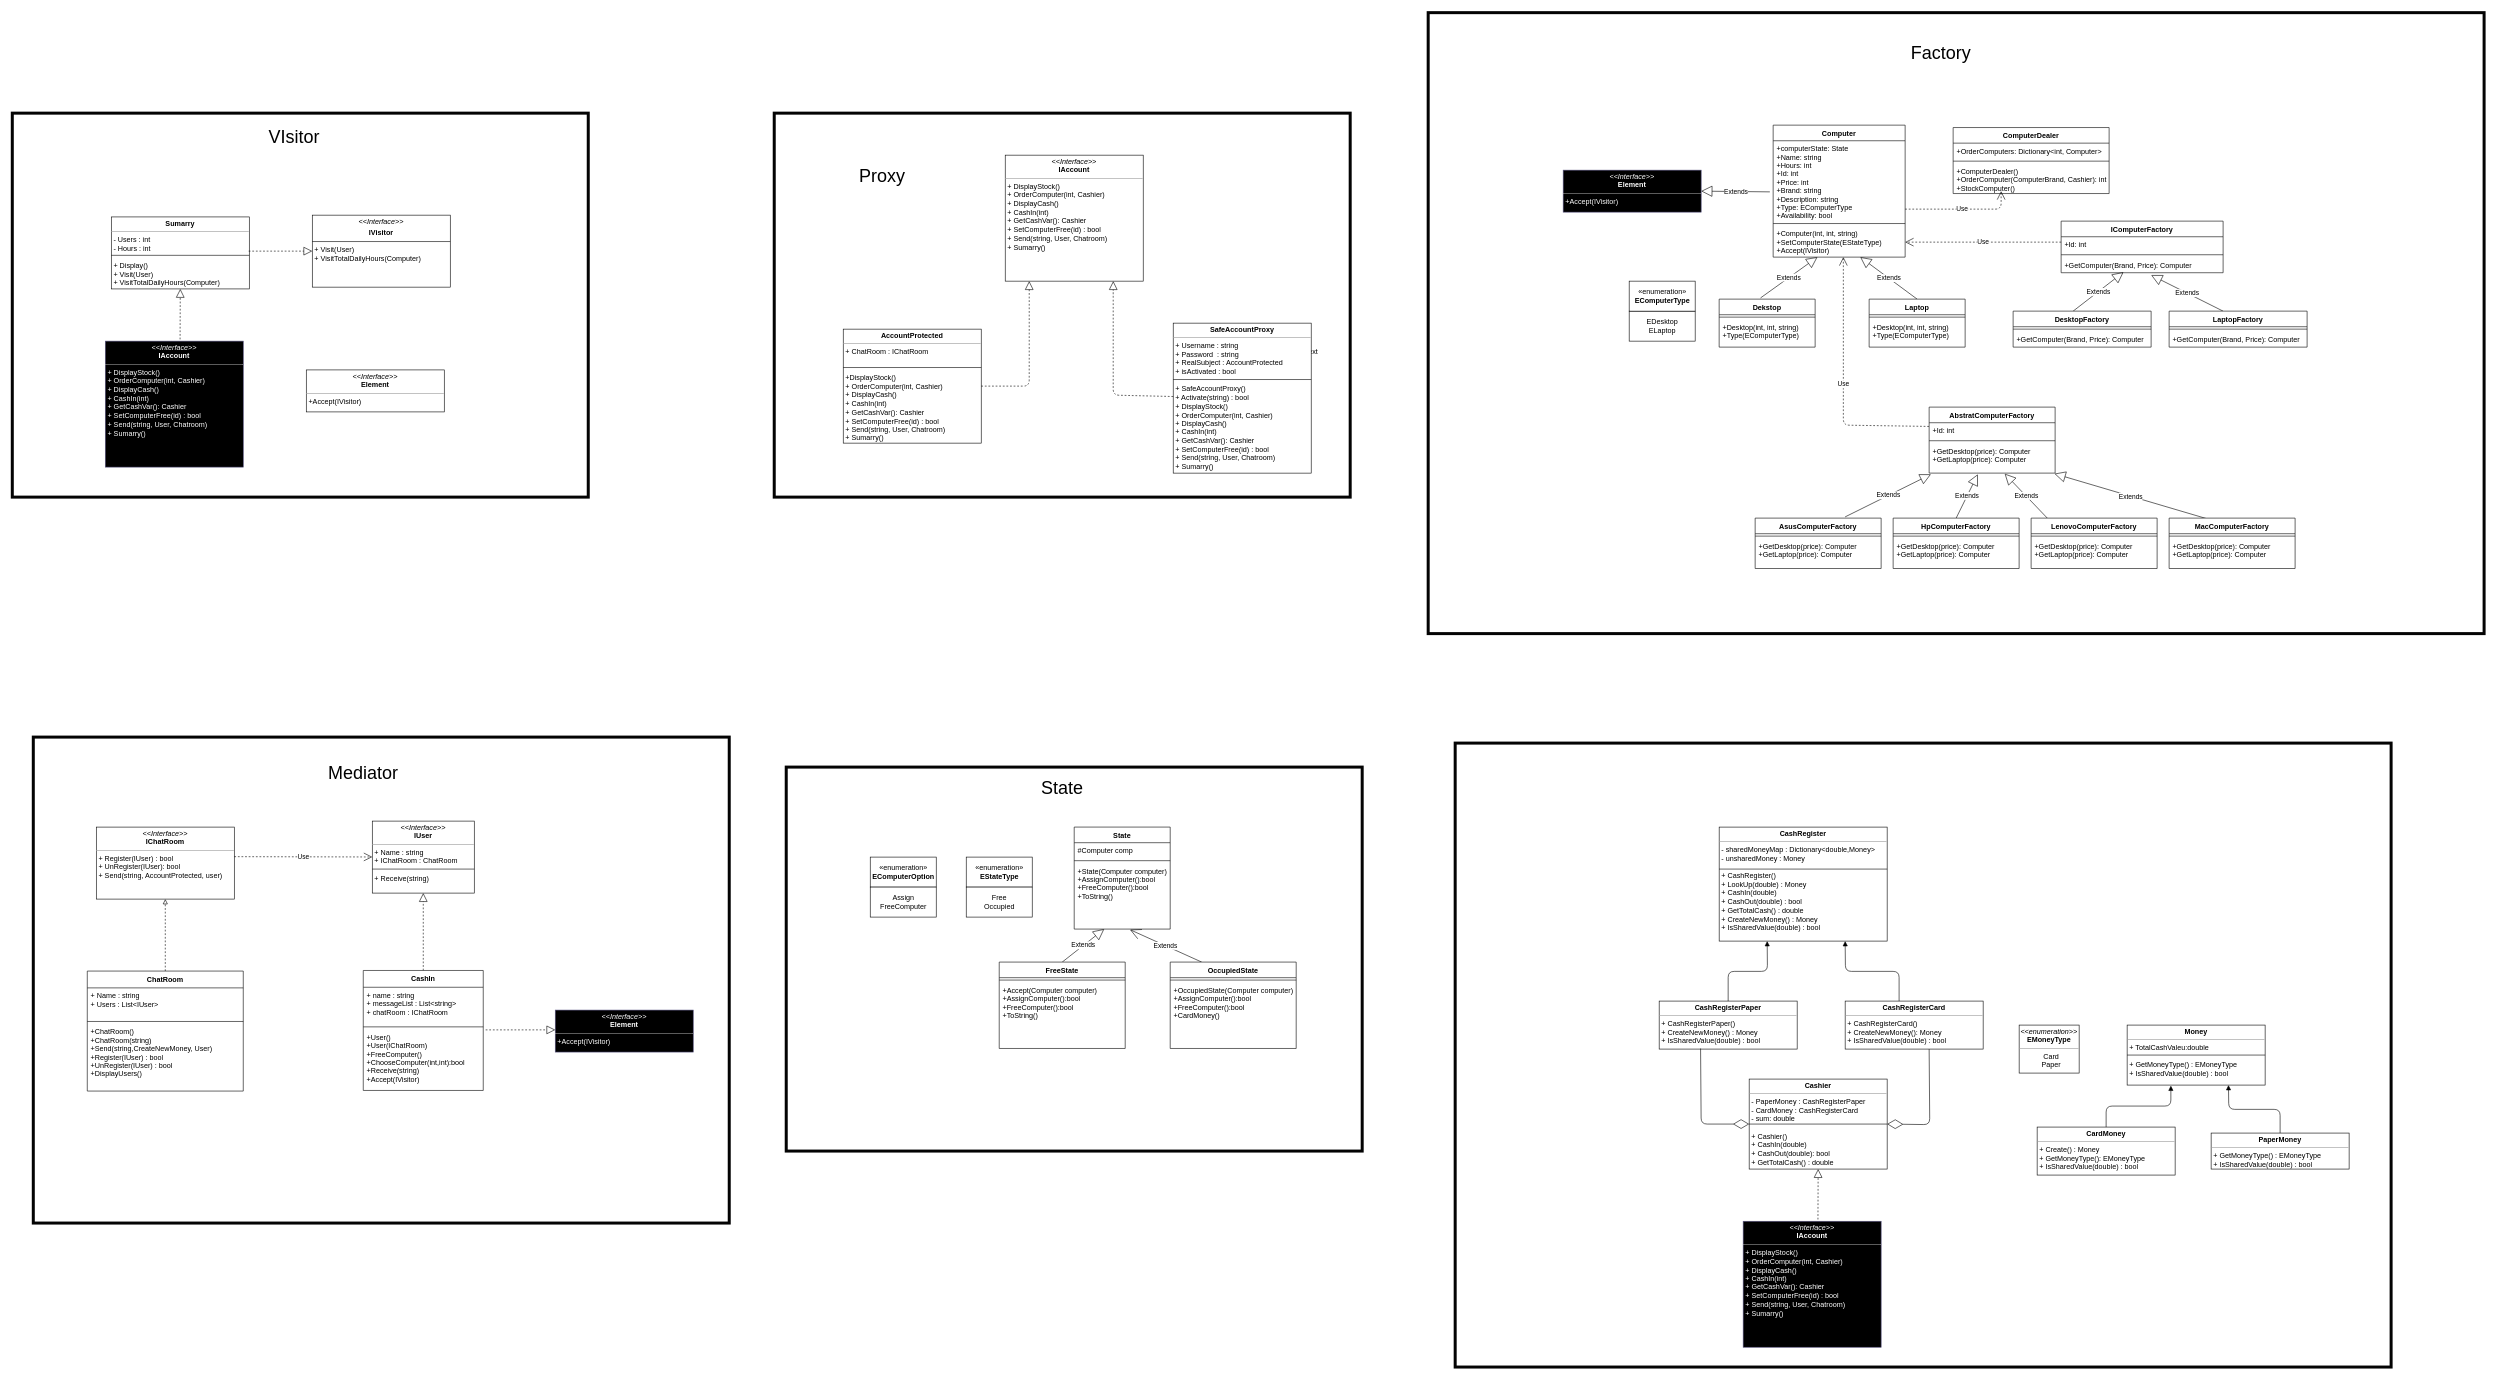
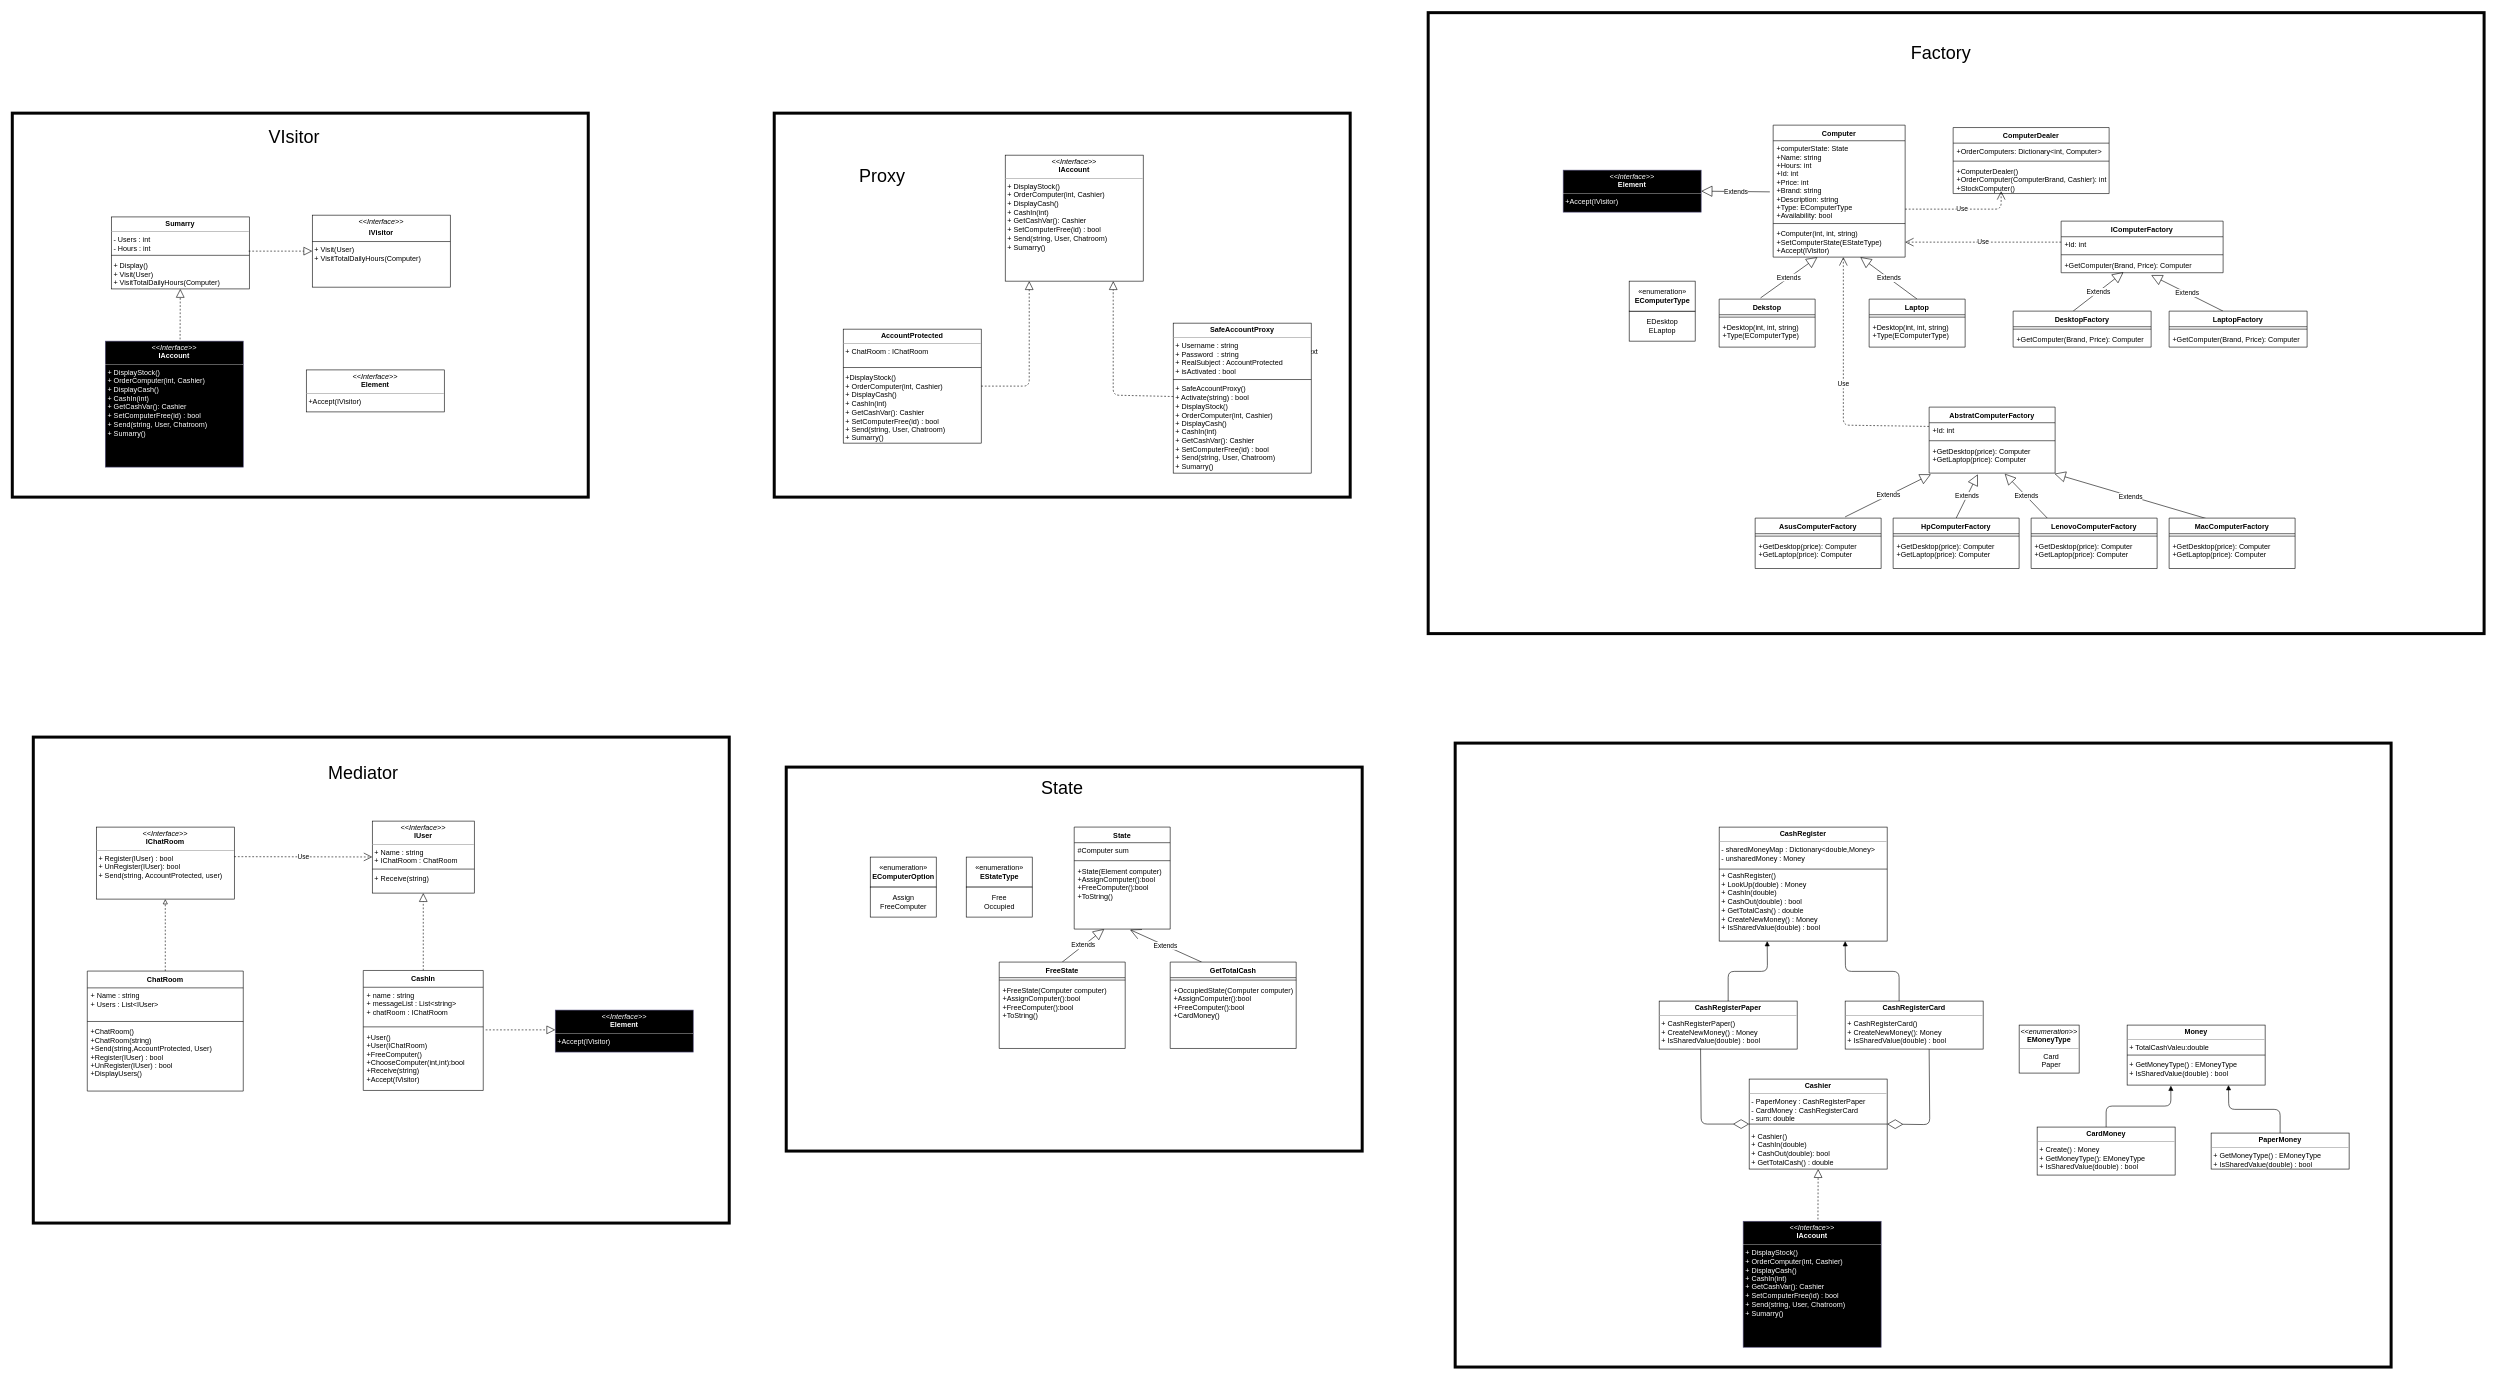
(1105, 851) -> (1103, 851)
(1127, 871) -> (1124, 871)
(1233, 970) -> (1233, 970)
(1054, 991) -> (1060, 991)
(113, 1032) -> (113, 1032)
